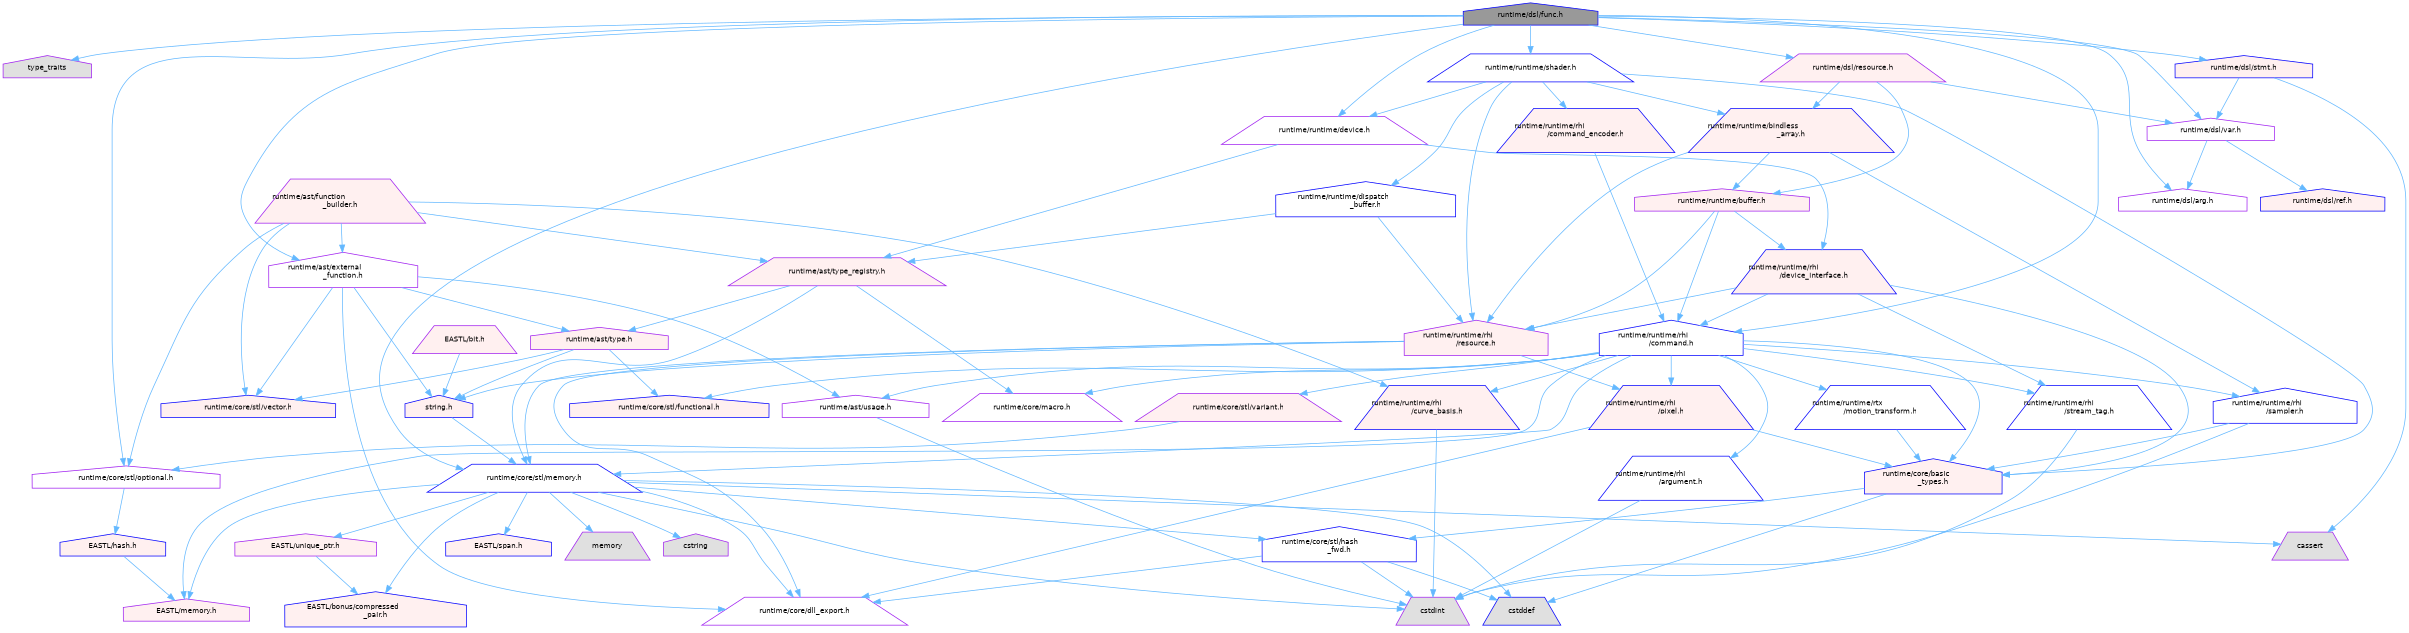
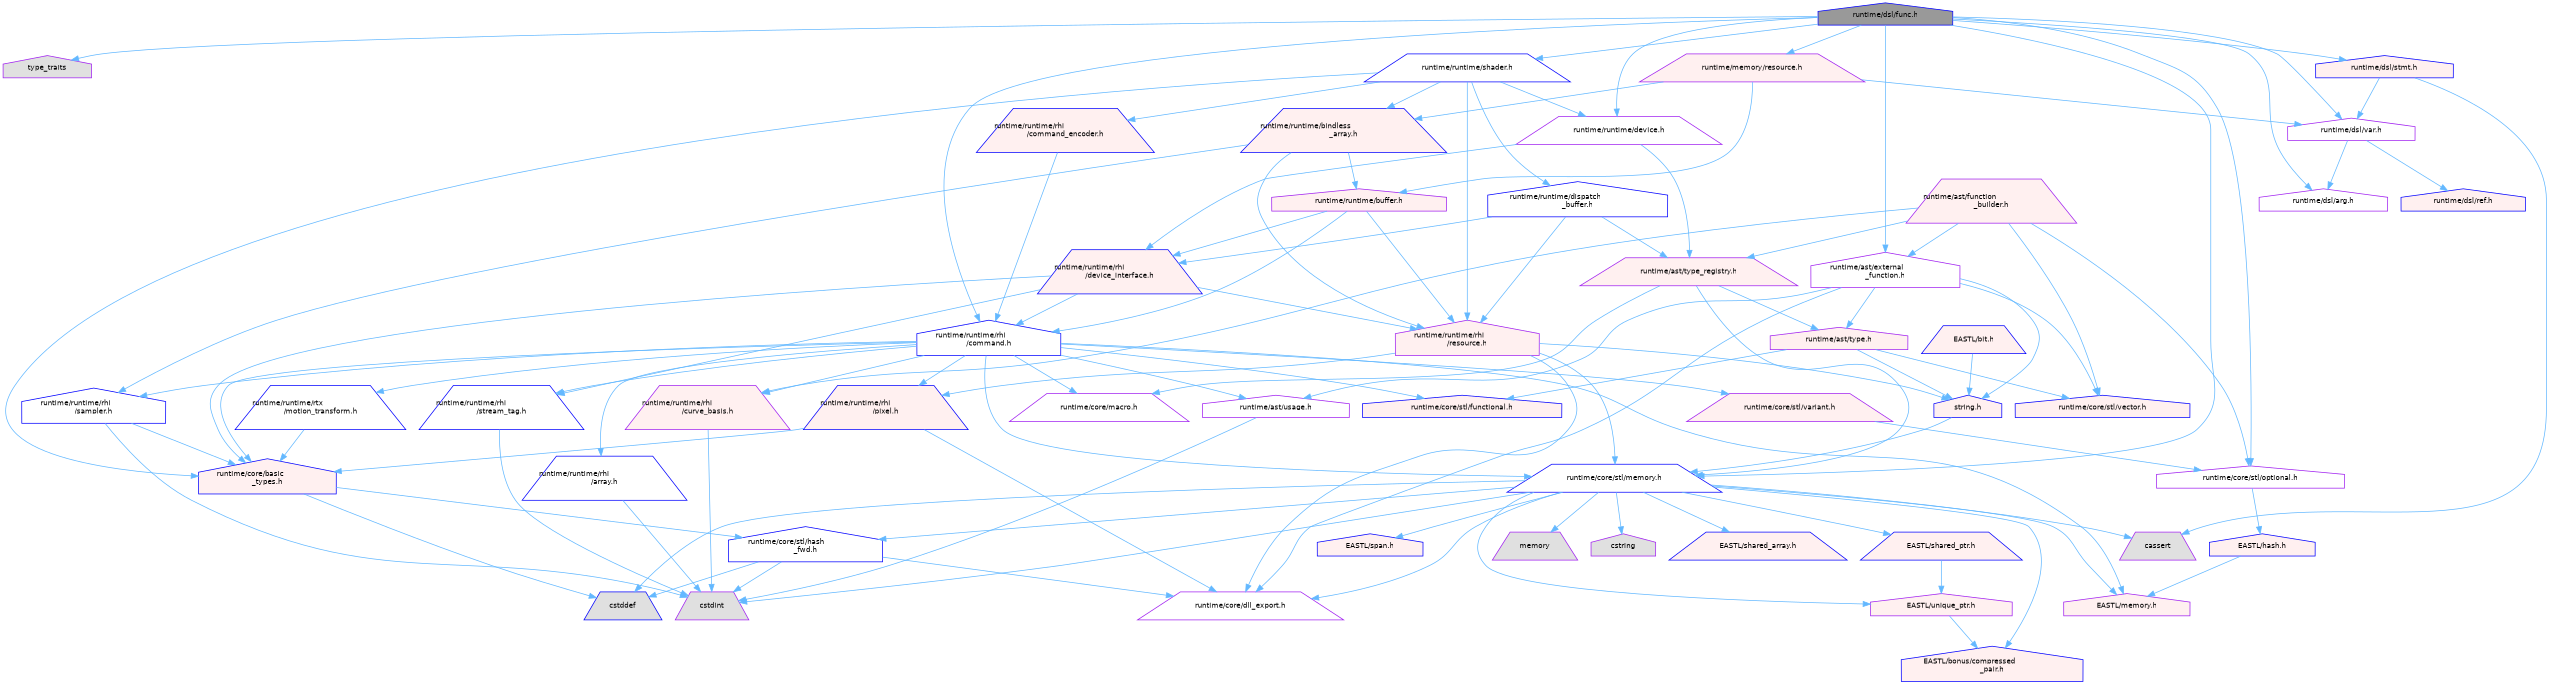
(1853, 68) -> (1752, 68)
none -> (1339, 240)
(465, 340) -> (1974, 340)
(1437, 408) -> (708, 408)
(1681, 478) -> (605, 478)
none -> (1758, 546)
none -> (1941, 546)
